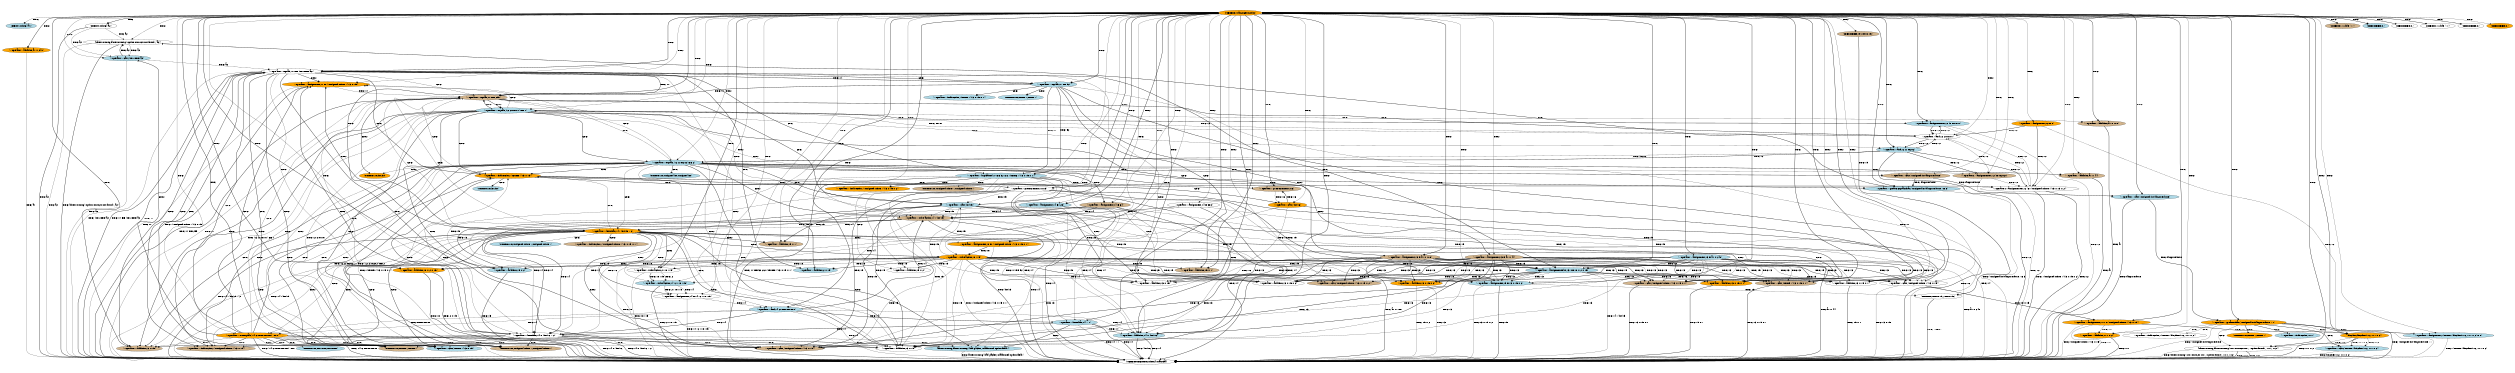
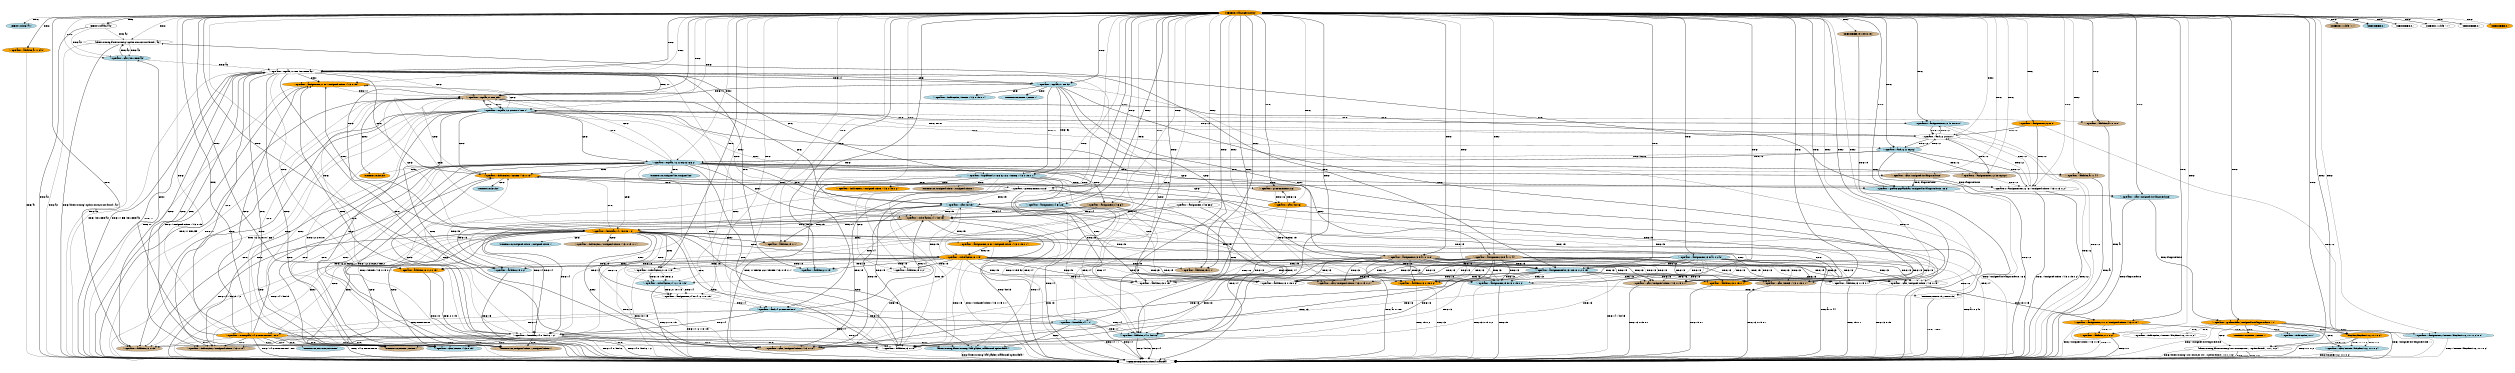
(101, 26) -> (101, 26)
(588, 118) -> (586, 122)
(1972, 152) -> (1972, 152)
(1708, 361) -> (2036, 347)
